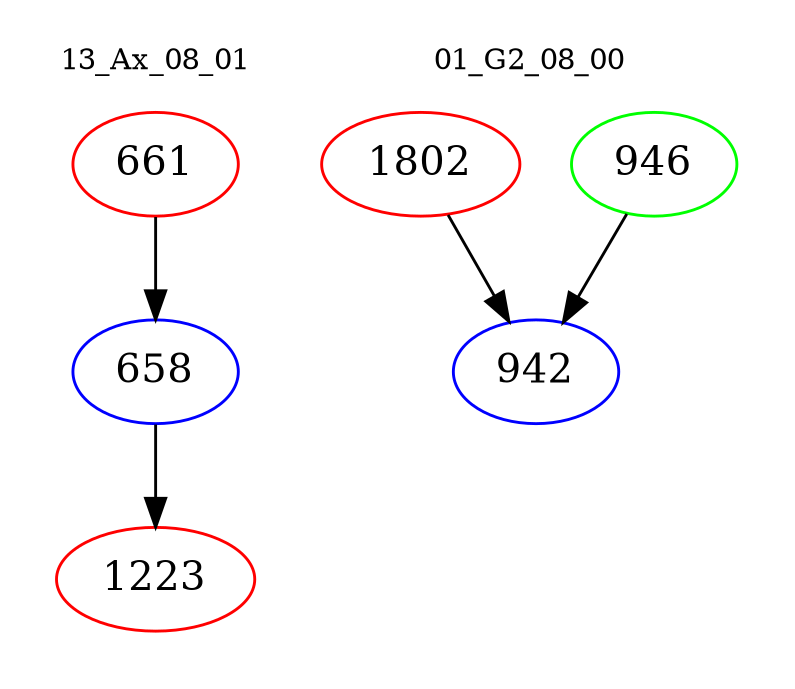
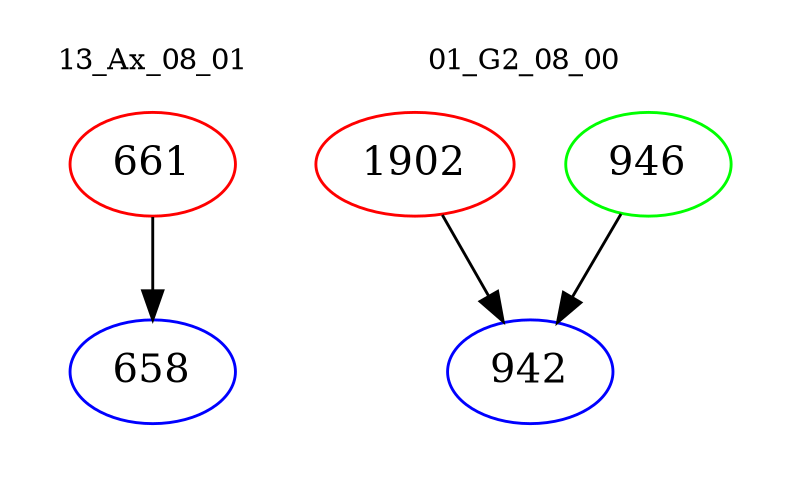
(421, 164) -> (415, 164)
(156, 579) -> none
